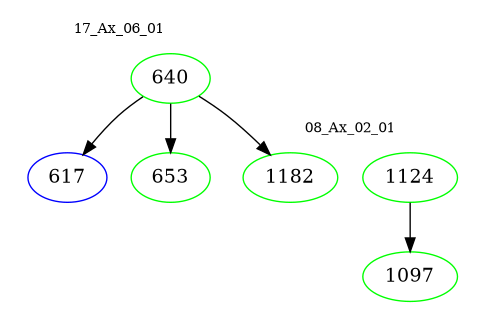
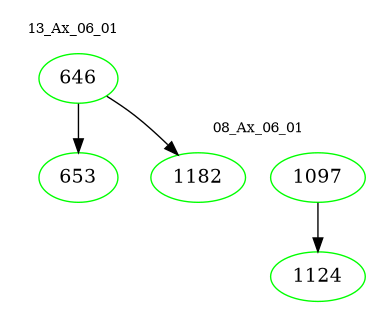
(119, 30) -> (73, 30)
(171, 78) -> (78, 78)
(350, 129) -> (258, 129)
(67, 178) -> none
(410, 220) -> (318, 220)
